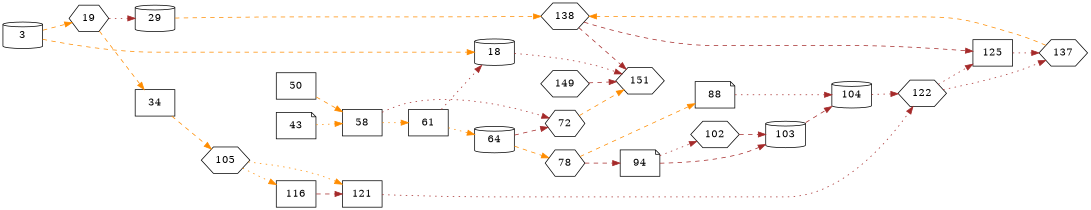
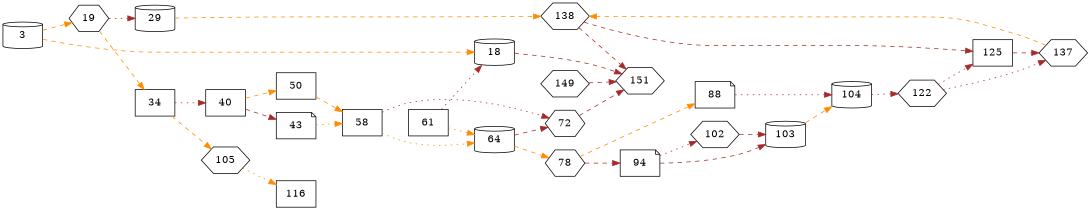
(1022, 53) -> (1022, 53)
(565, 59) -> (565, 59)
none -> (226, 103)
(598, 105) -> (598, 105)
(816, 117) -> (816, 117)
(392, 123) -> (424, 145)
(362, 194) -> none
